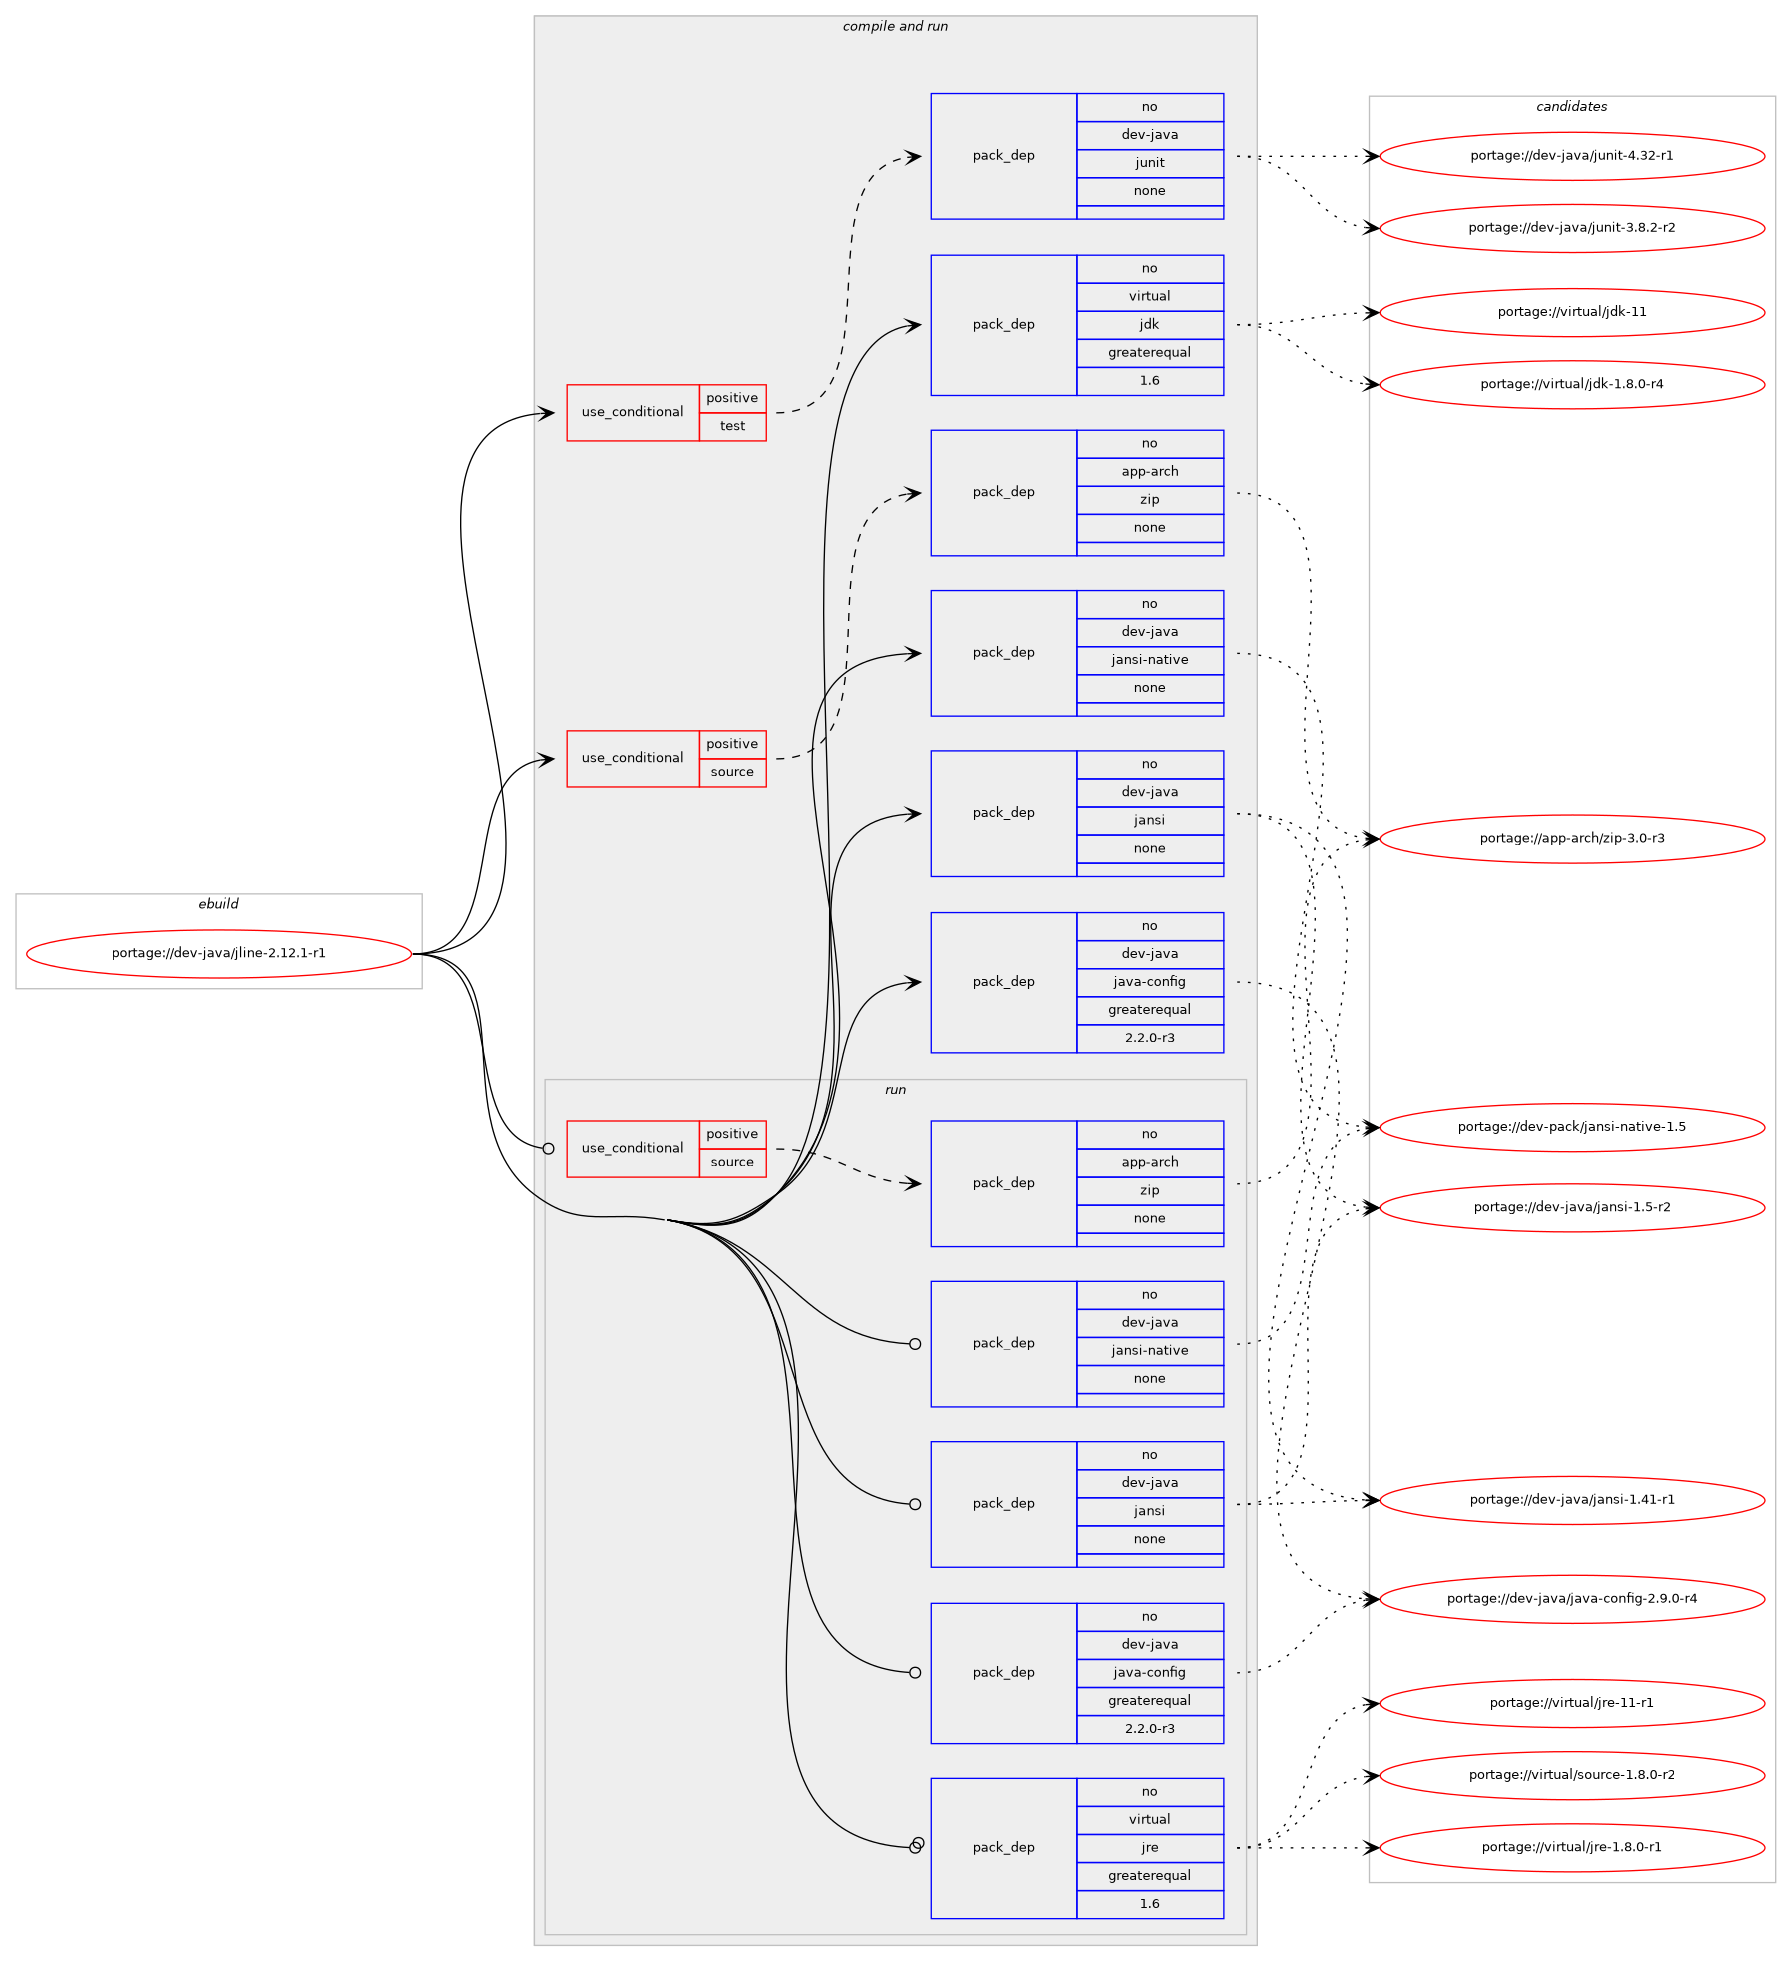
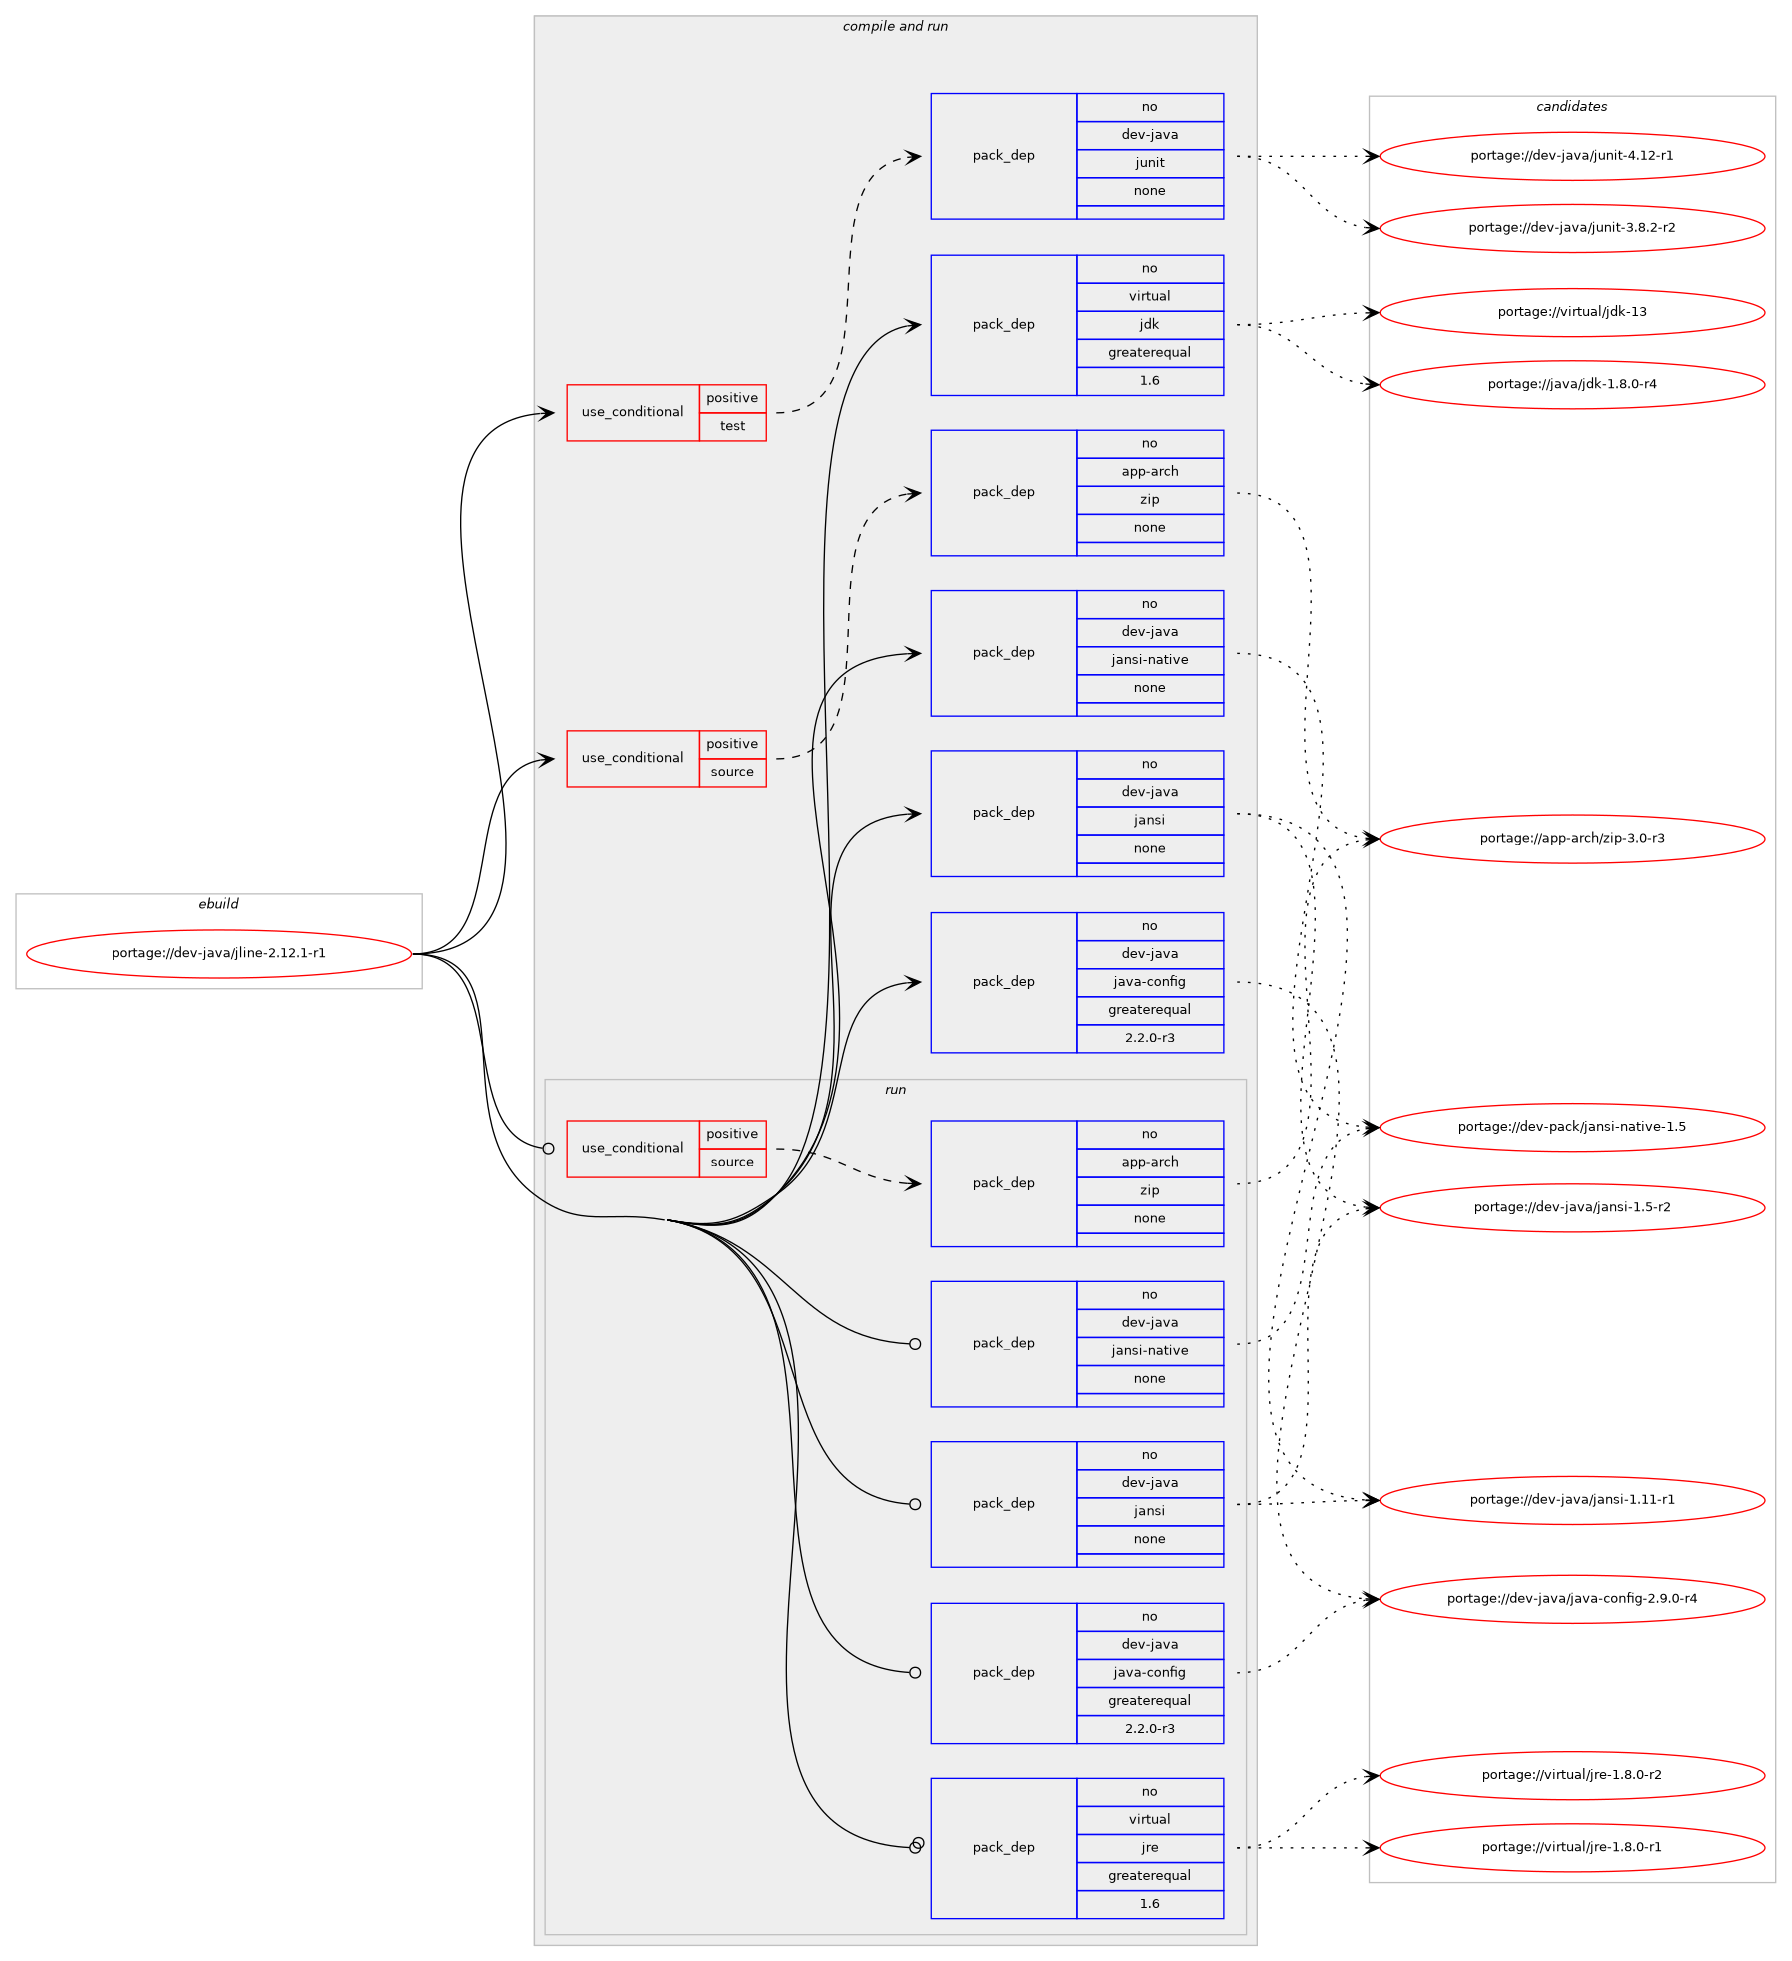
(1573, 156) -> (1573, 156)
(1573, 313) -> (1573, 313)
(1573, 385) -> (1573, 385)
(1573, 1500) -> (1573, 1500)
(1573, 1704) -> none
(1573, 1776) -> (1573, 1776)
